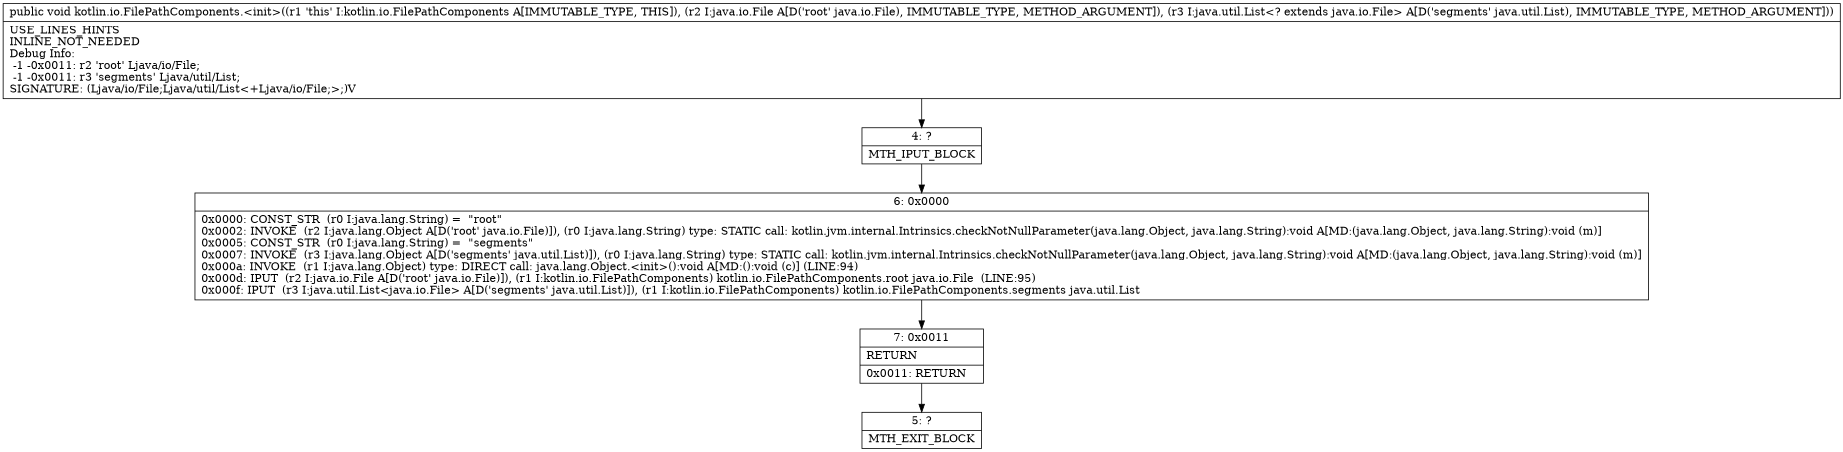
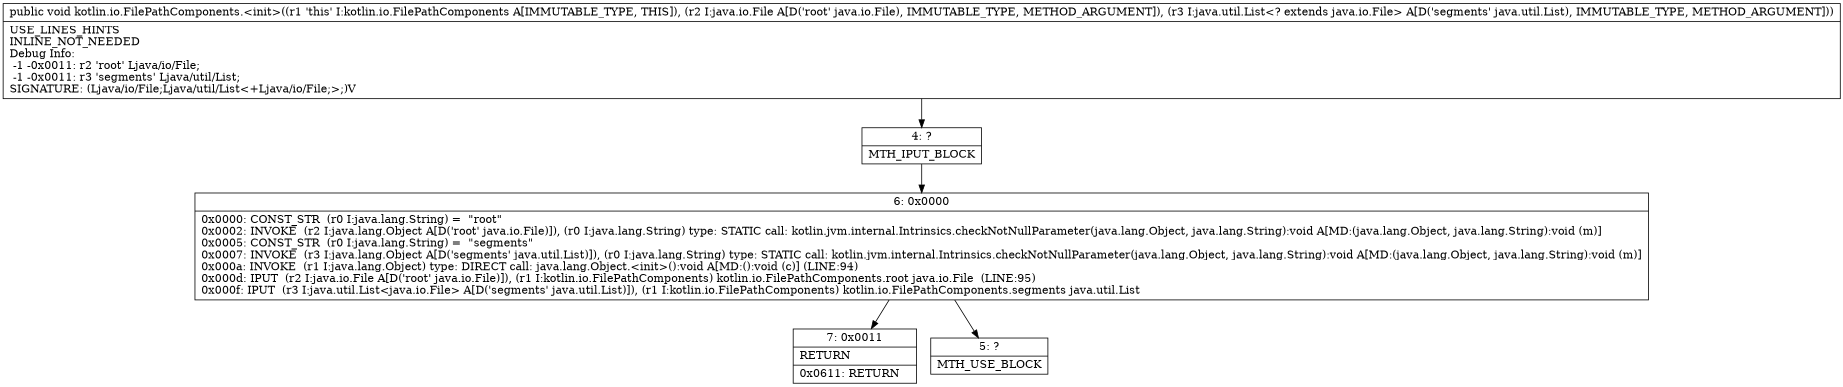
(922, 374) -> (855, 374)
(922, 394) -> (964, 316)
(922, 439) -> (989, 365)
